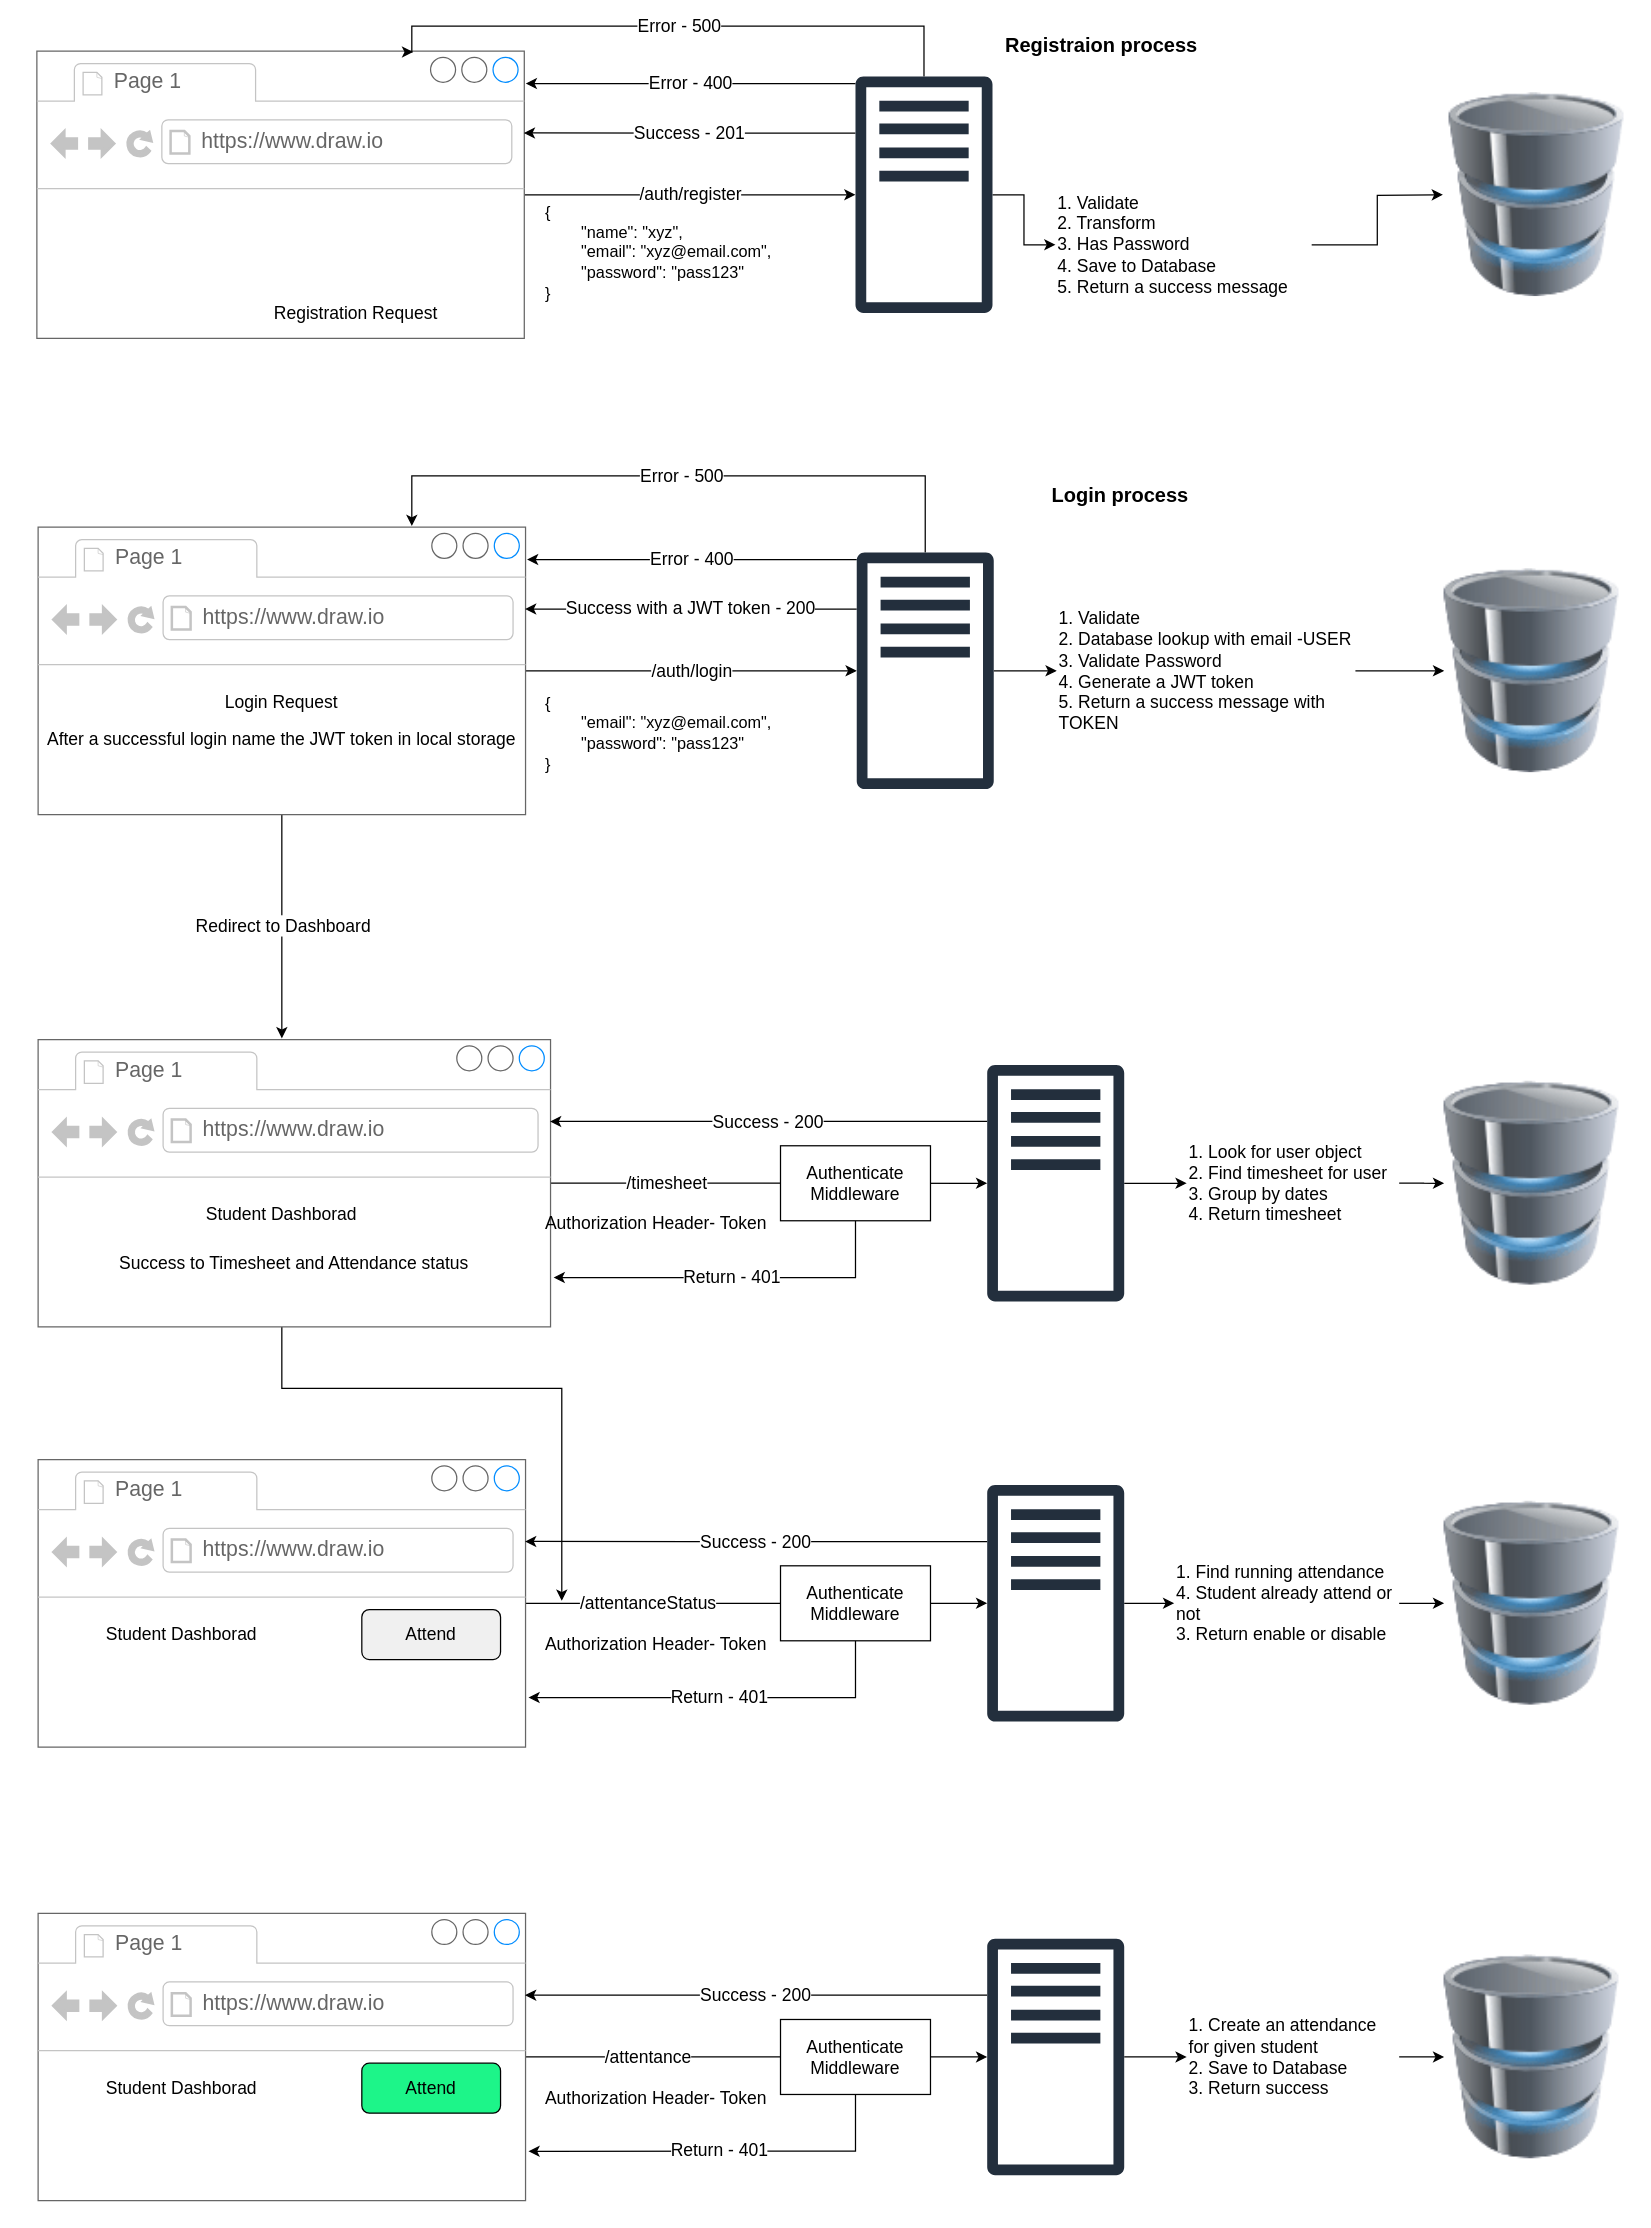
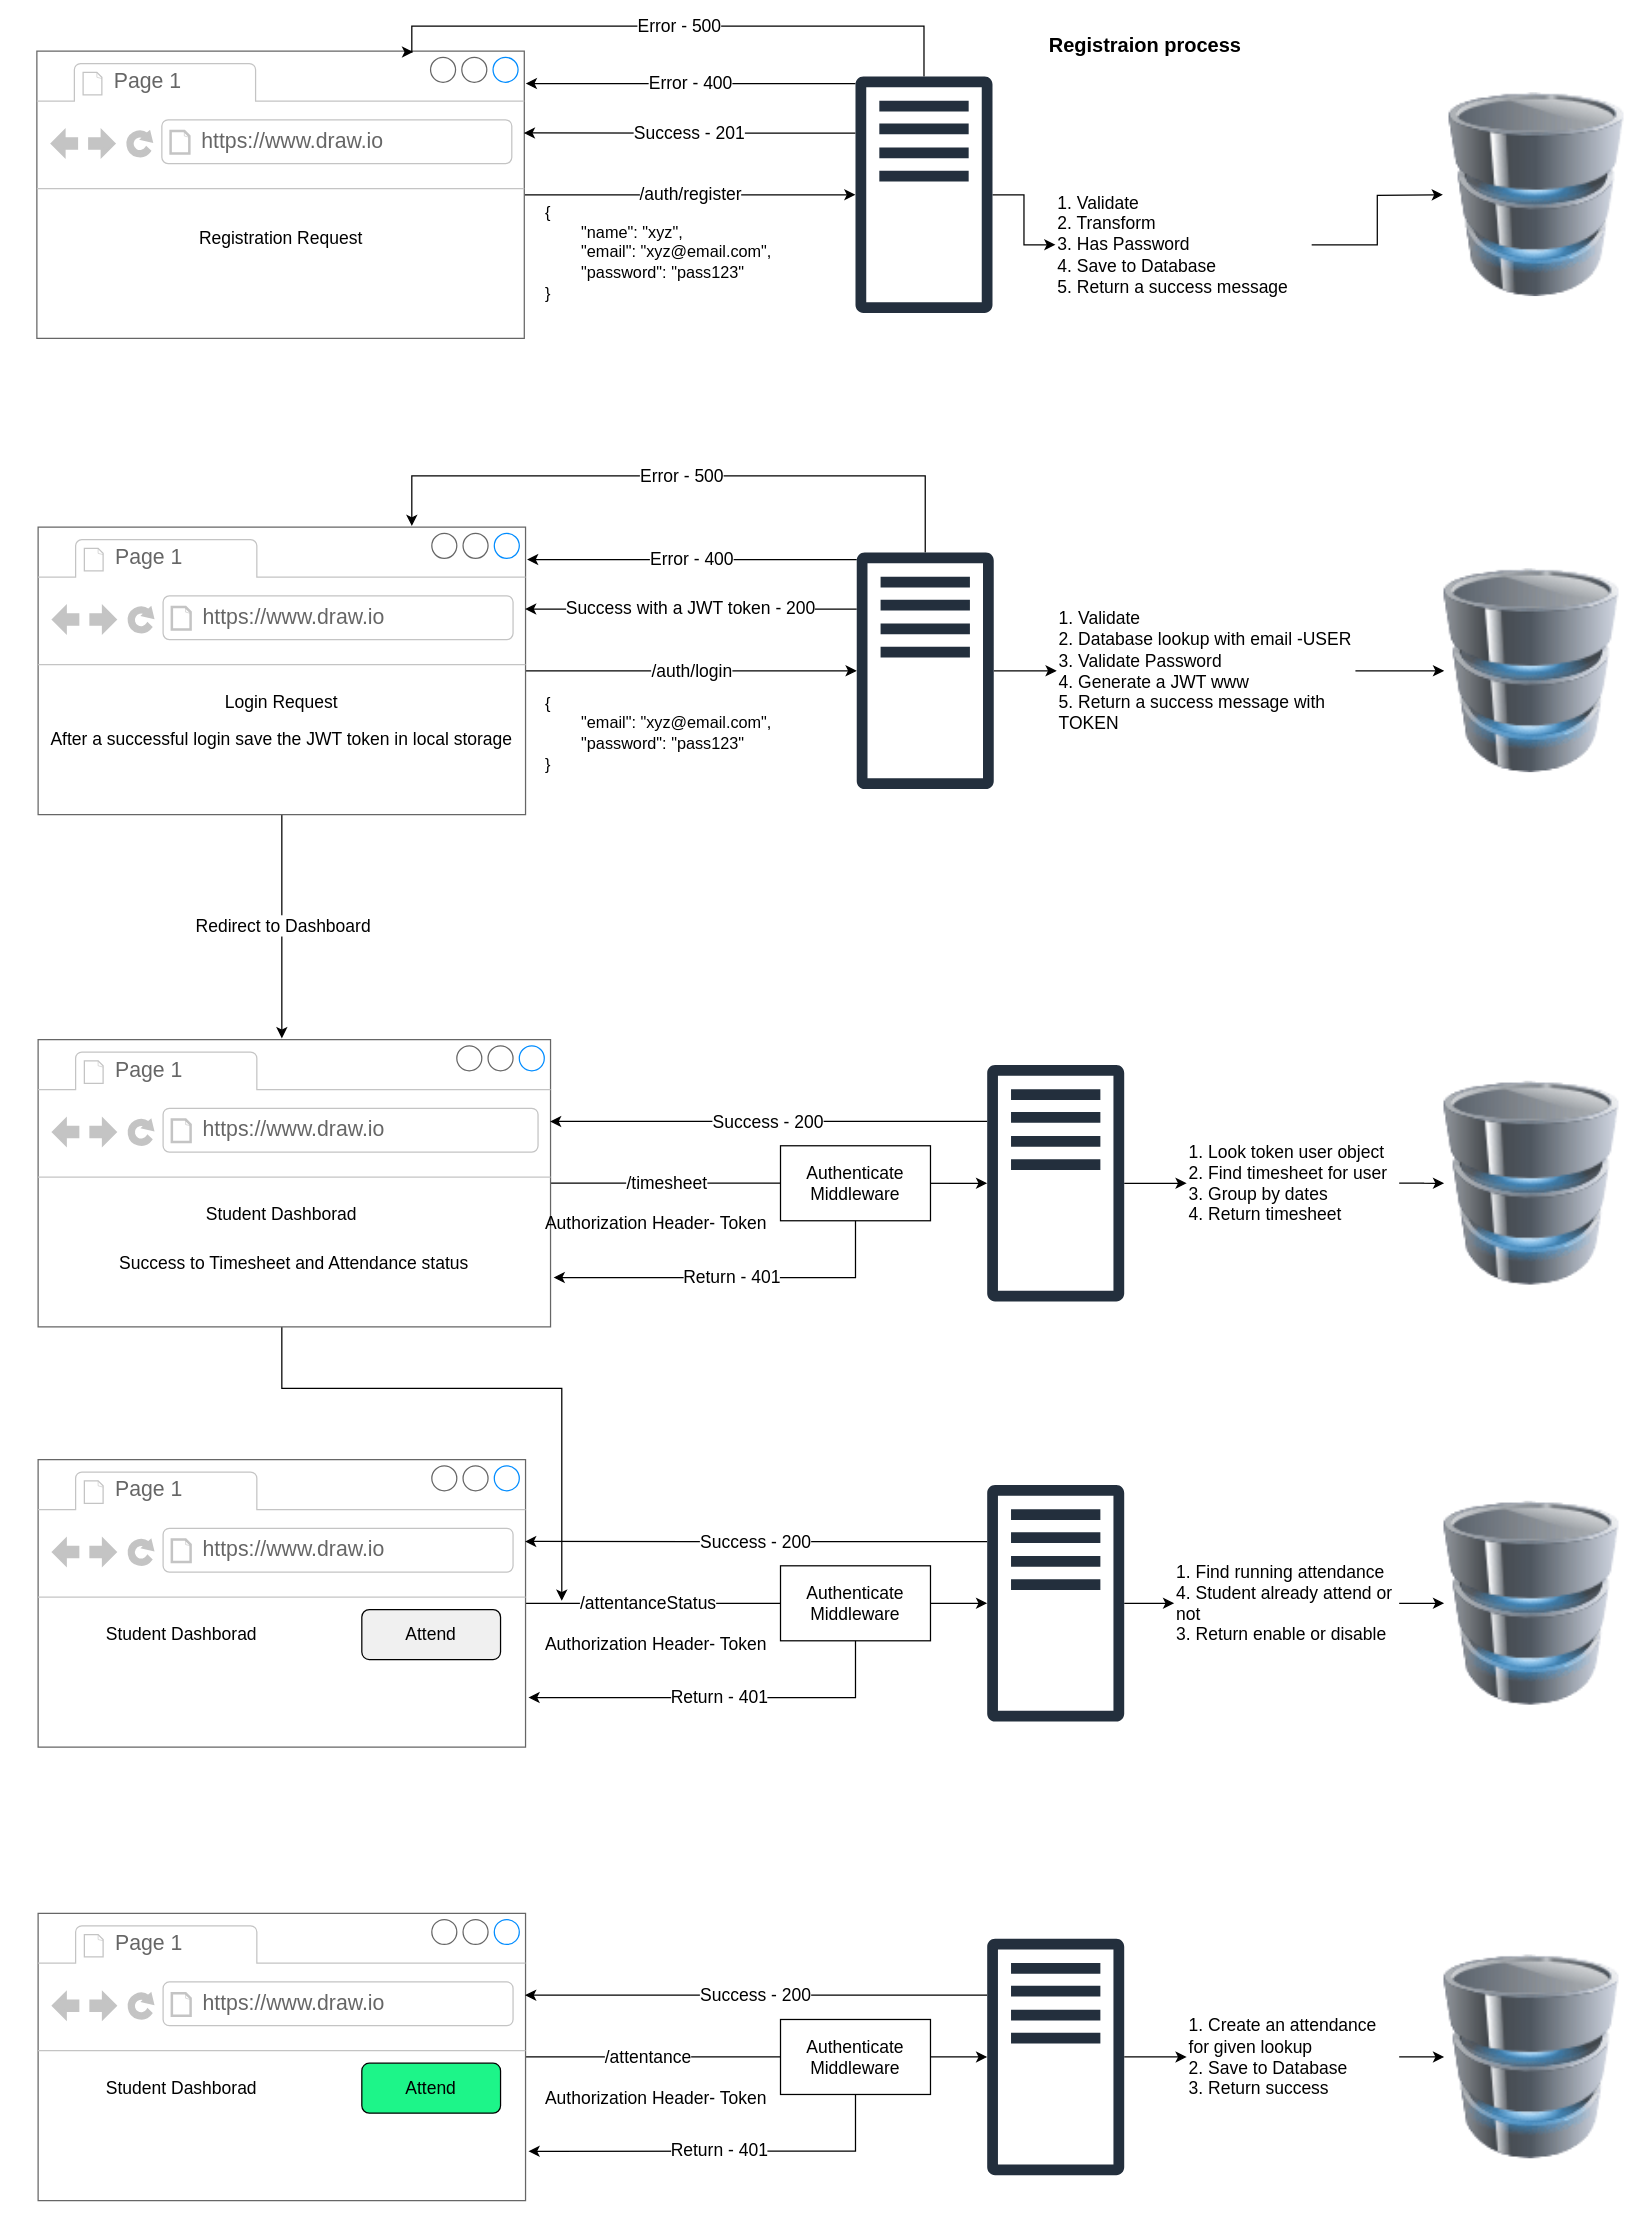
(1102, 44) -> (1146, 44)
(356, 313) -> (281, 238)
(1121, 494) -> none
(1208, 671) -> (1208, 671)
(282, 739) -> (282, 739)
(1293, 1183) -> (1293, 1183)
(1294, 2057) -> (1294, 2057)
